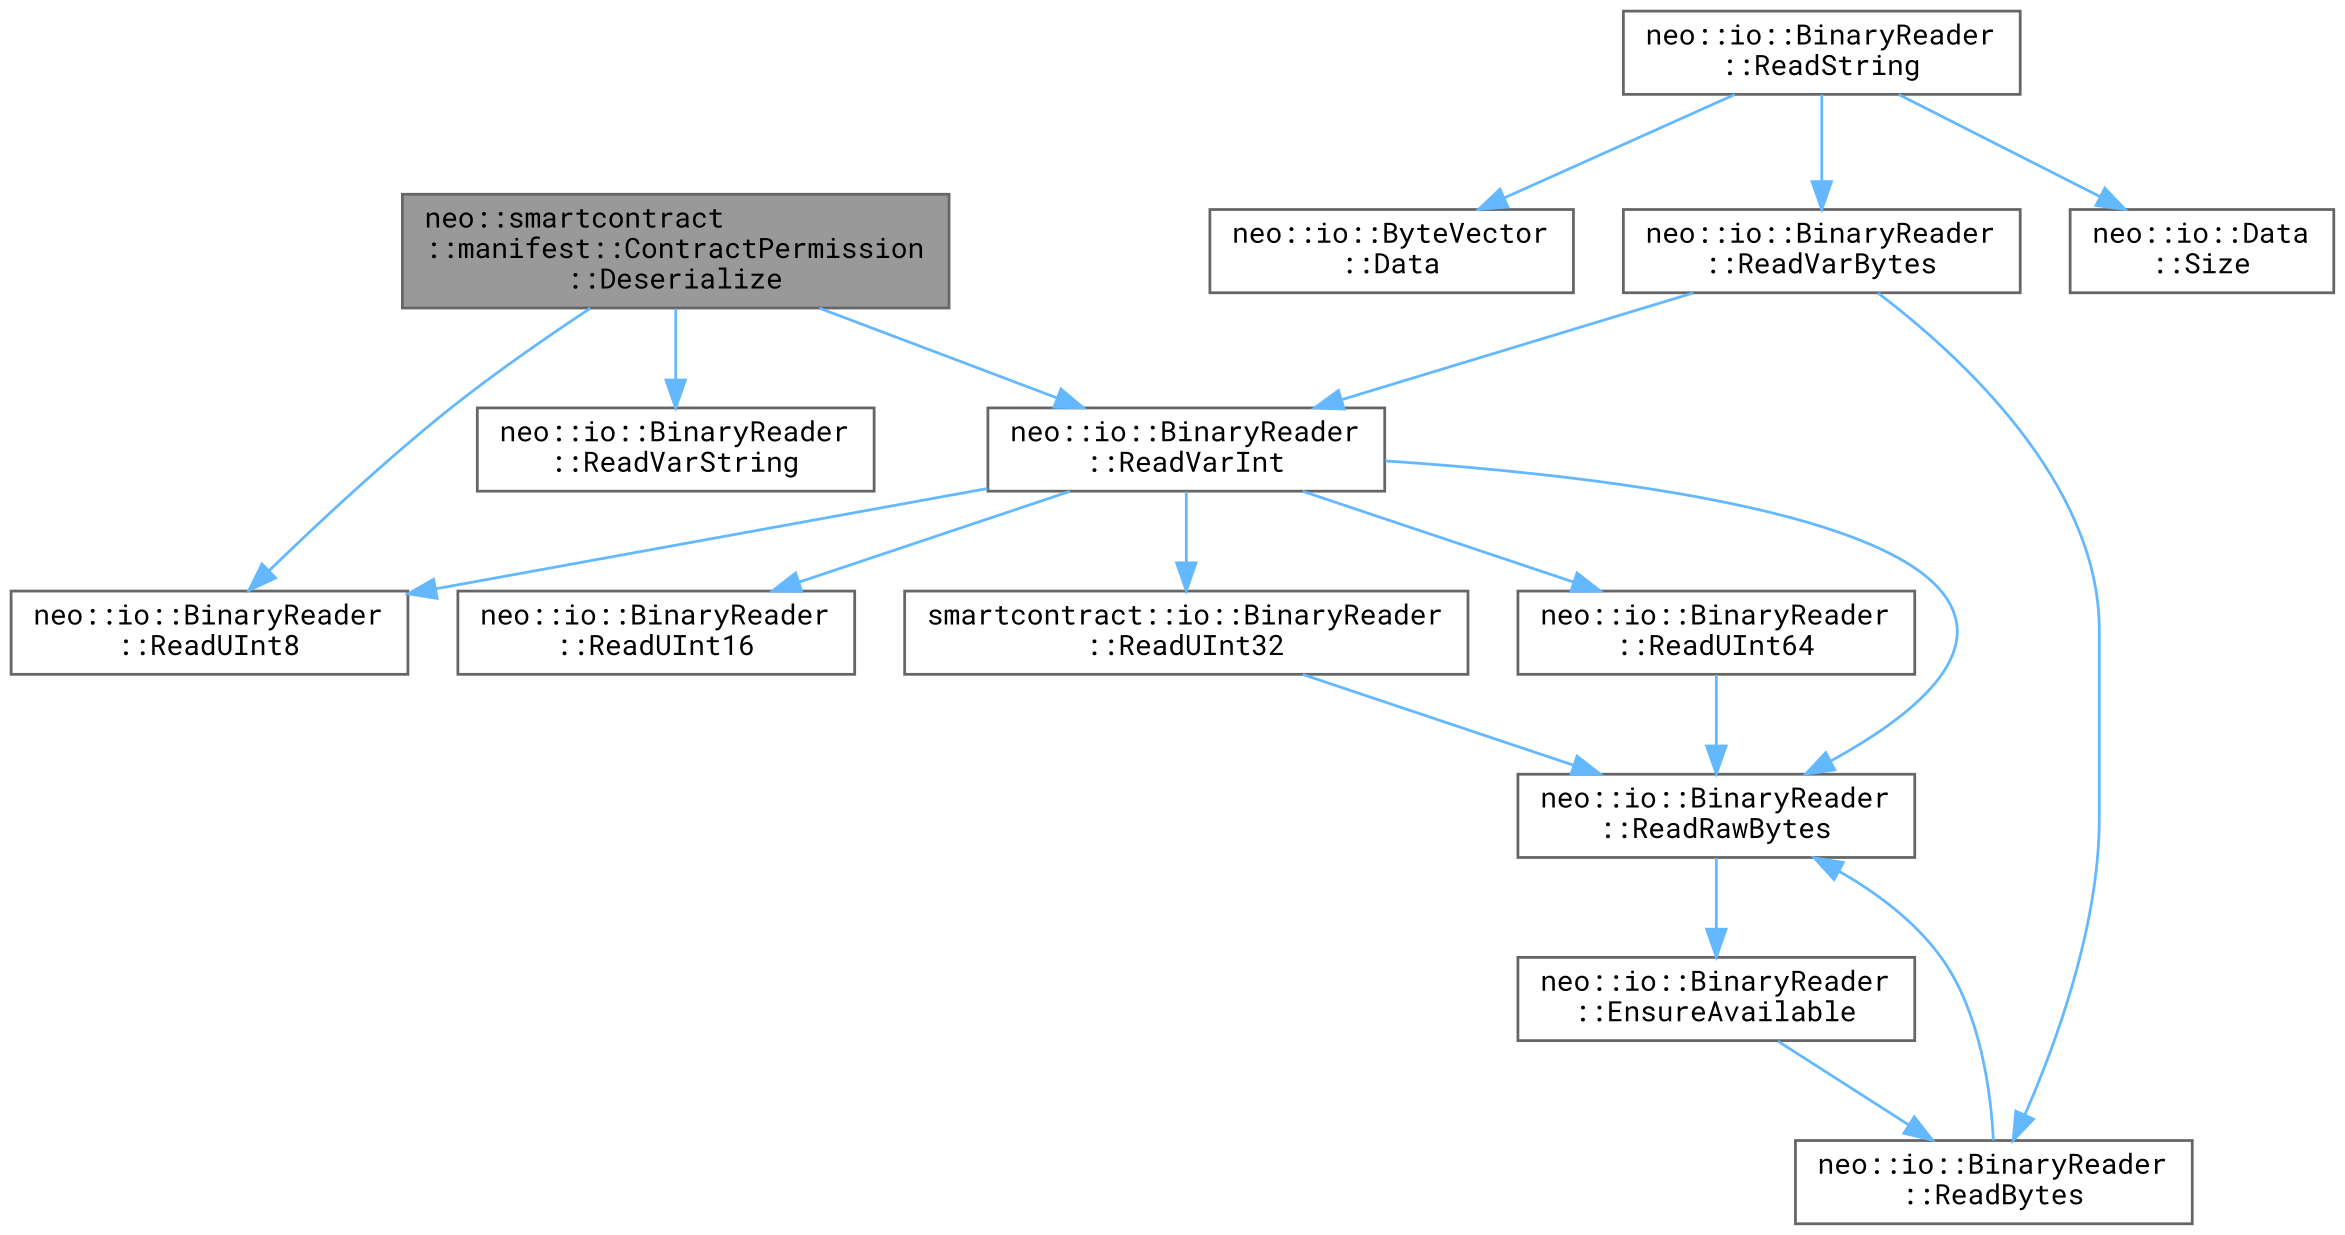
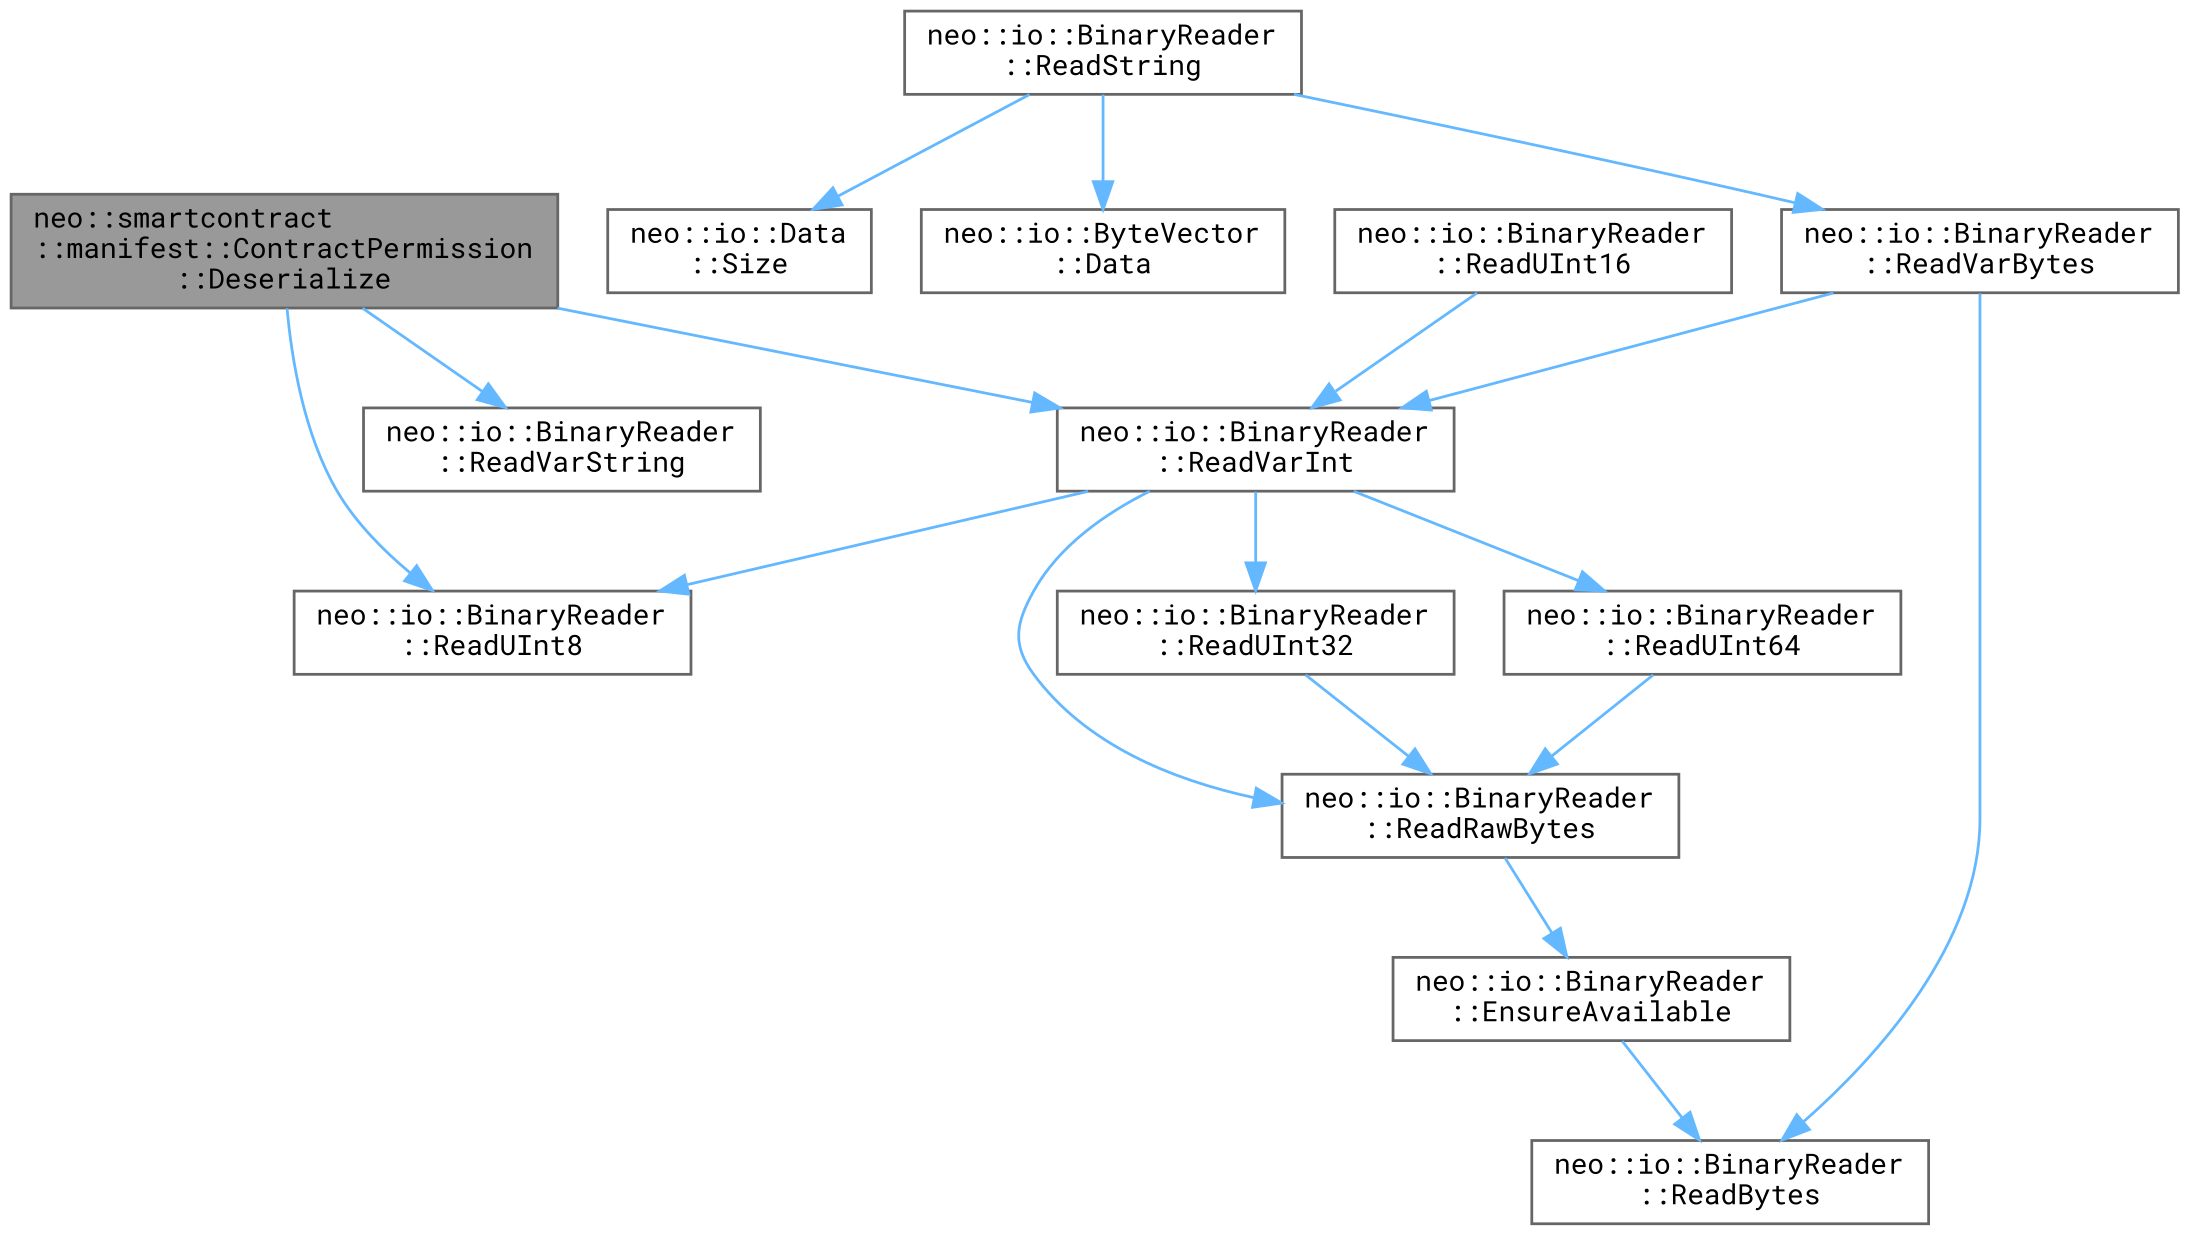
(935, 537) -> (1406, 342)
(1186, 633) -> (1256, 633)
(1956, 982) -> none
